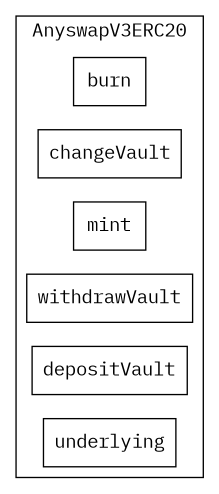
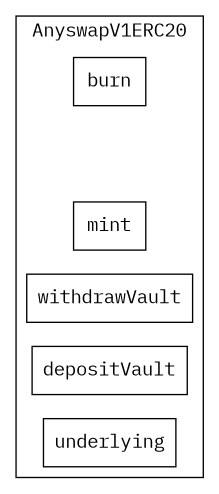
(110, 31) -> (110, 31)
(110, 154) -> none
